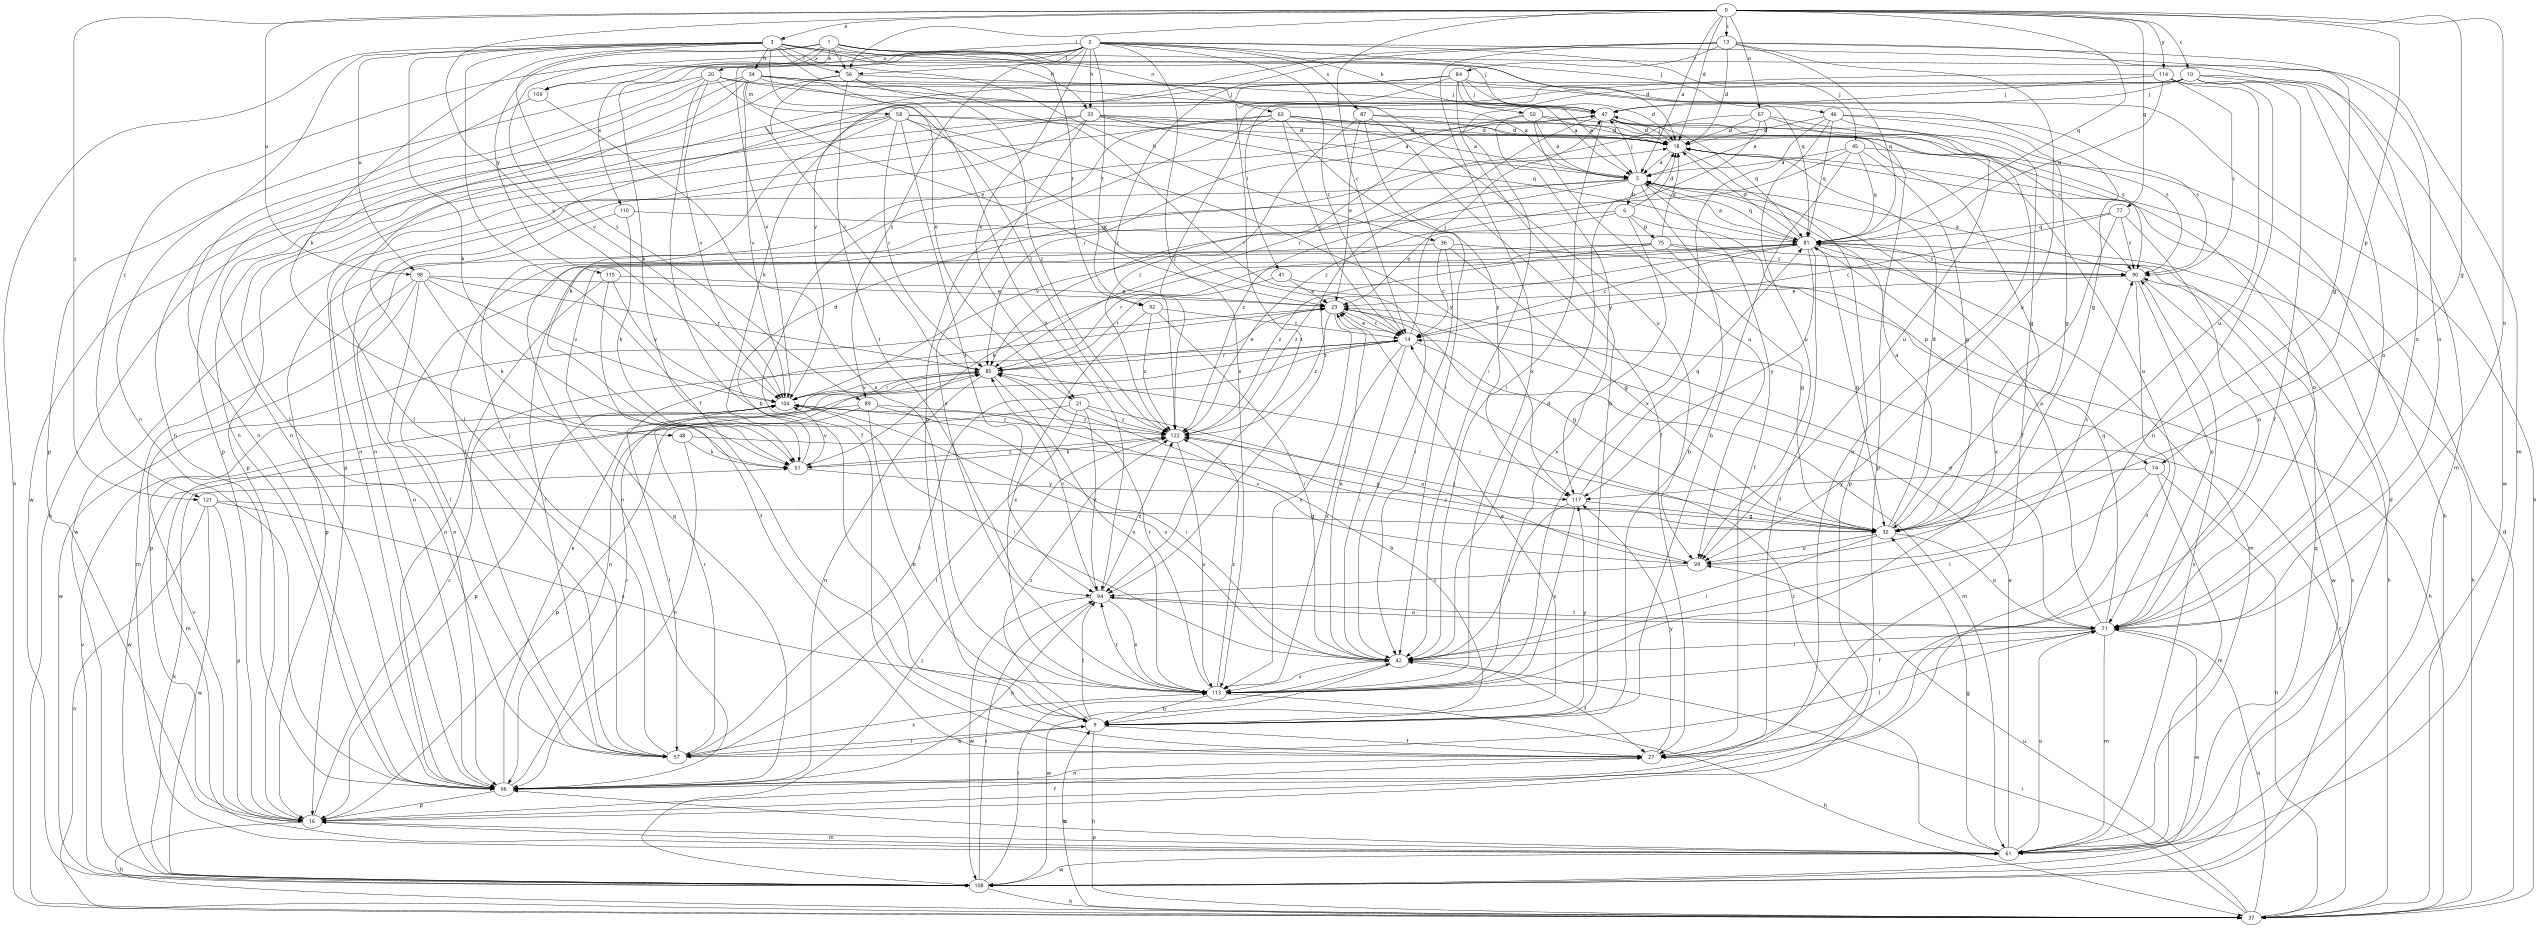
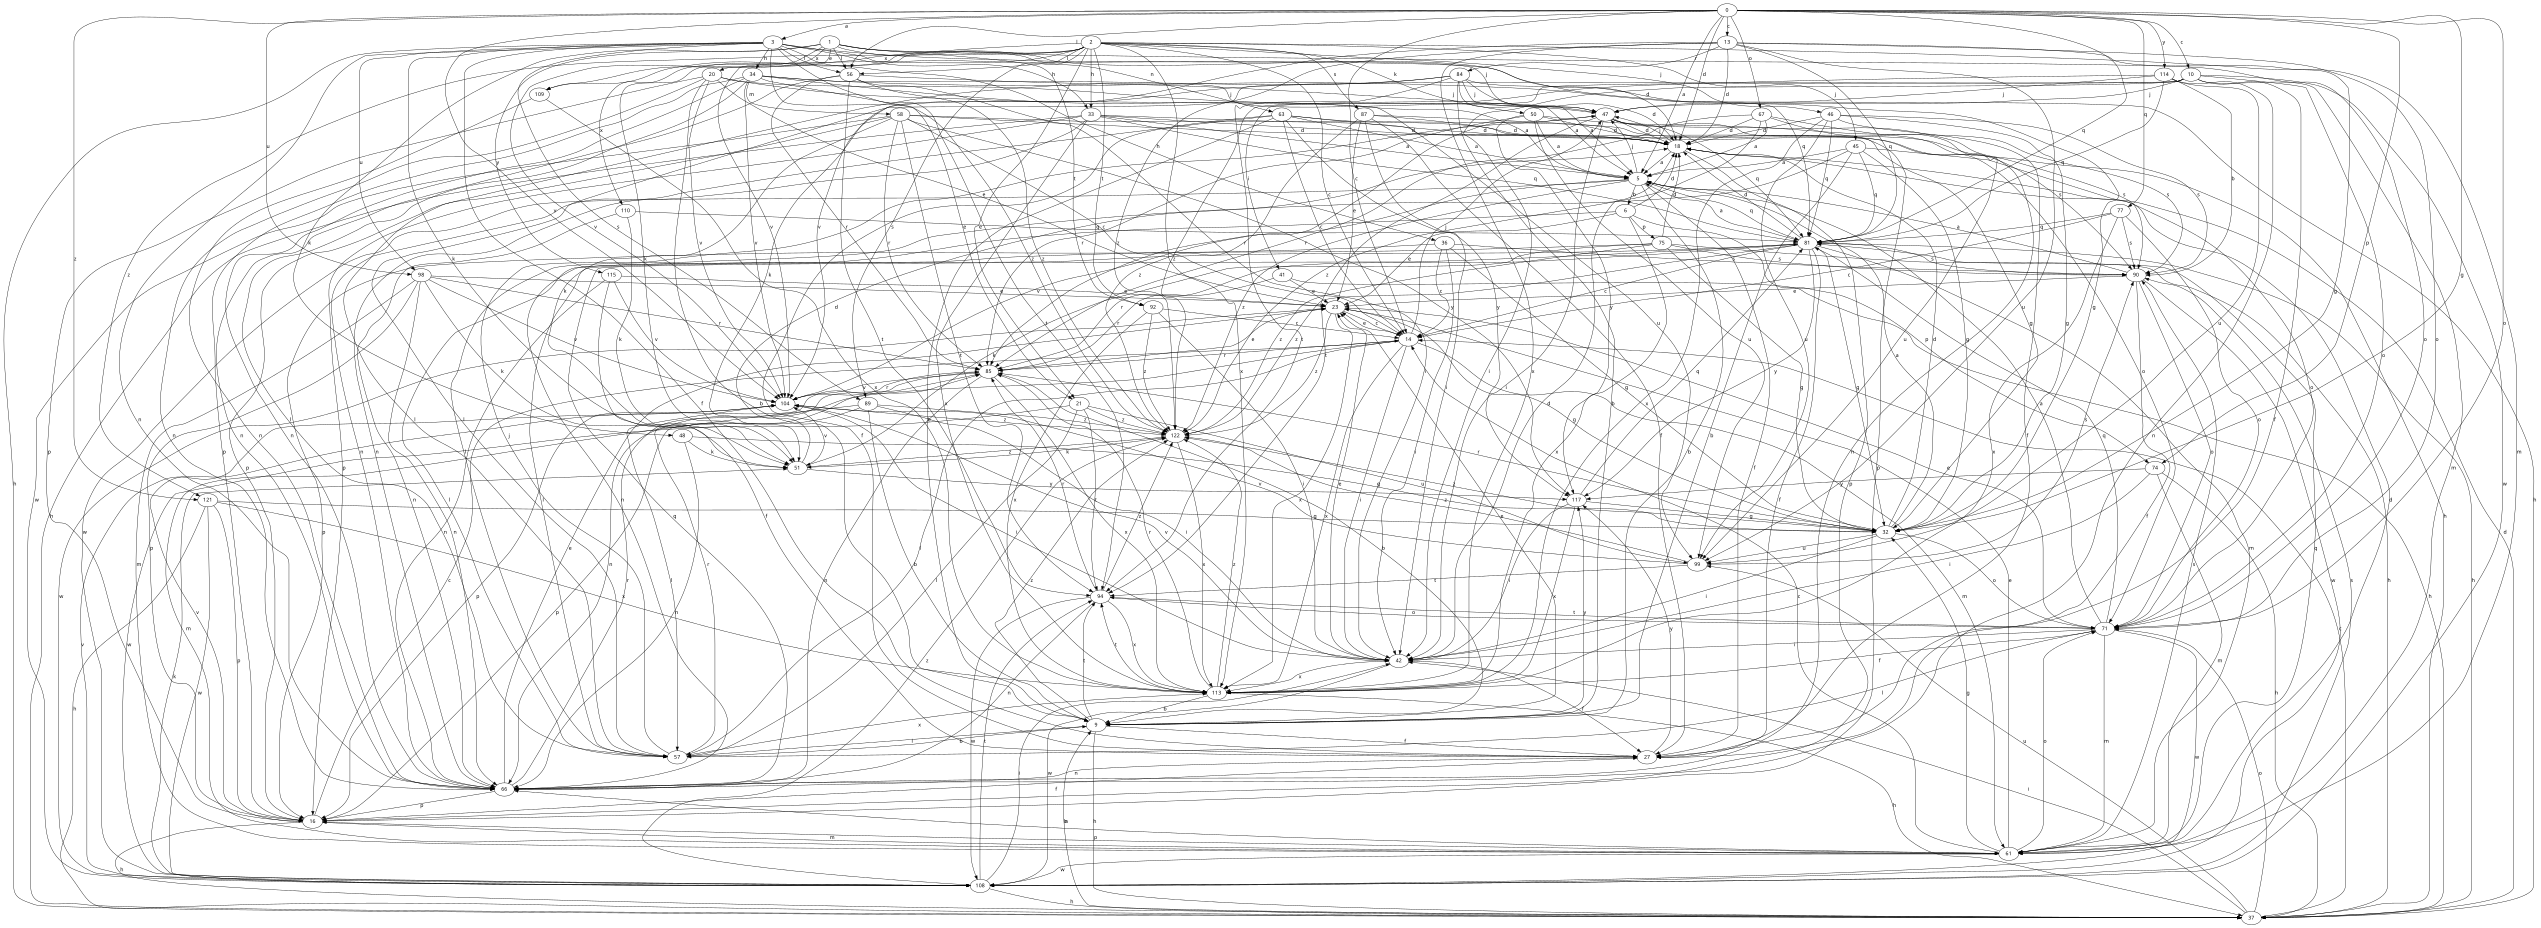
(2234, 179) -> (2233, 179)
